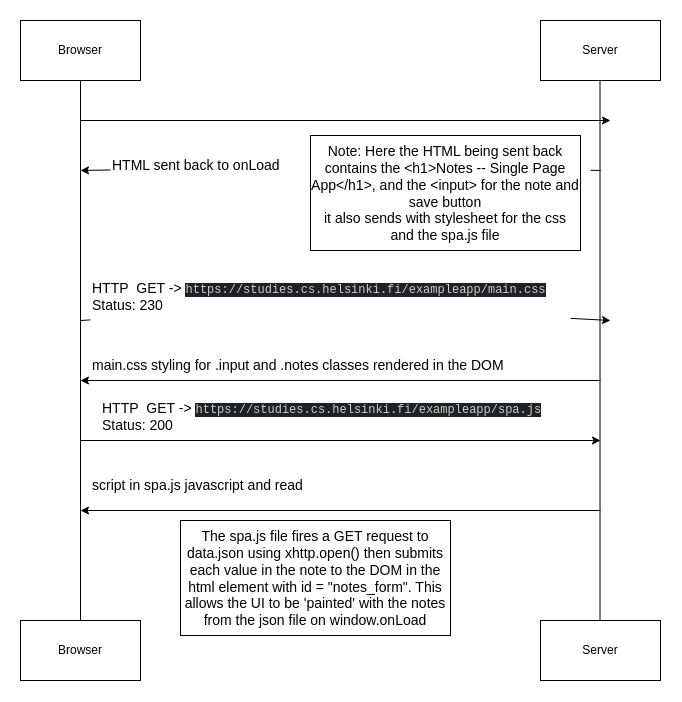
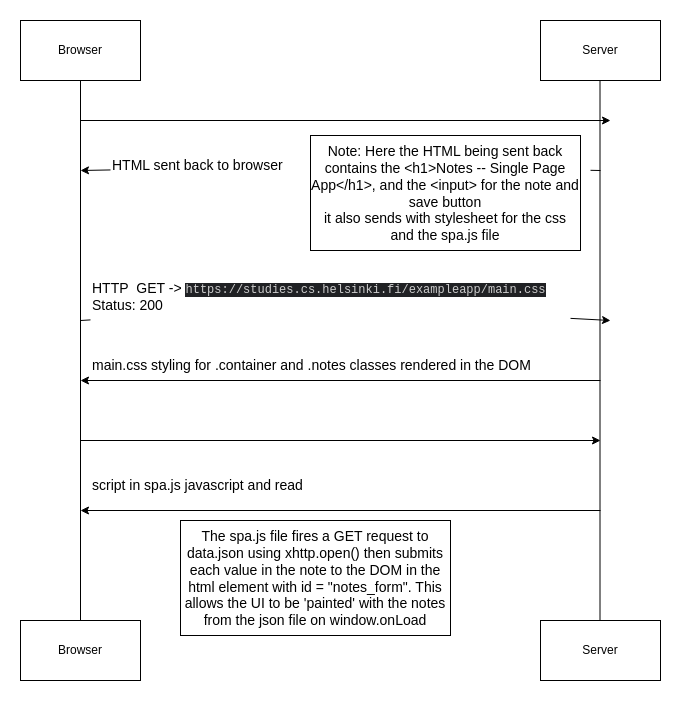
(187, 166) -> (190, 166)
(282, 306) -> (282, 306)
(285, 366) -> (298, 366)
(341, 426) -> none
